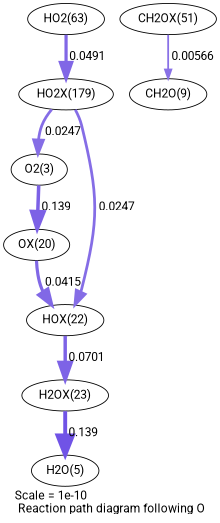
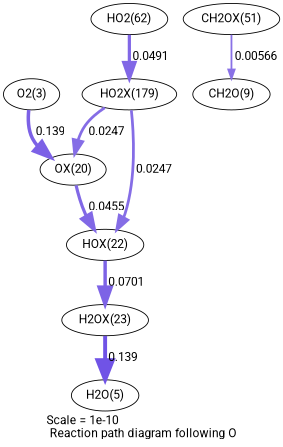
(66, 19) -> (129, 19)
(43, 124) -> (88, 122)
(62, 283) -> (105, 207)
